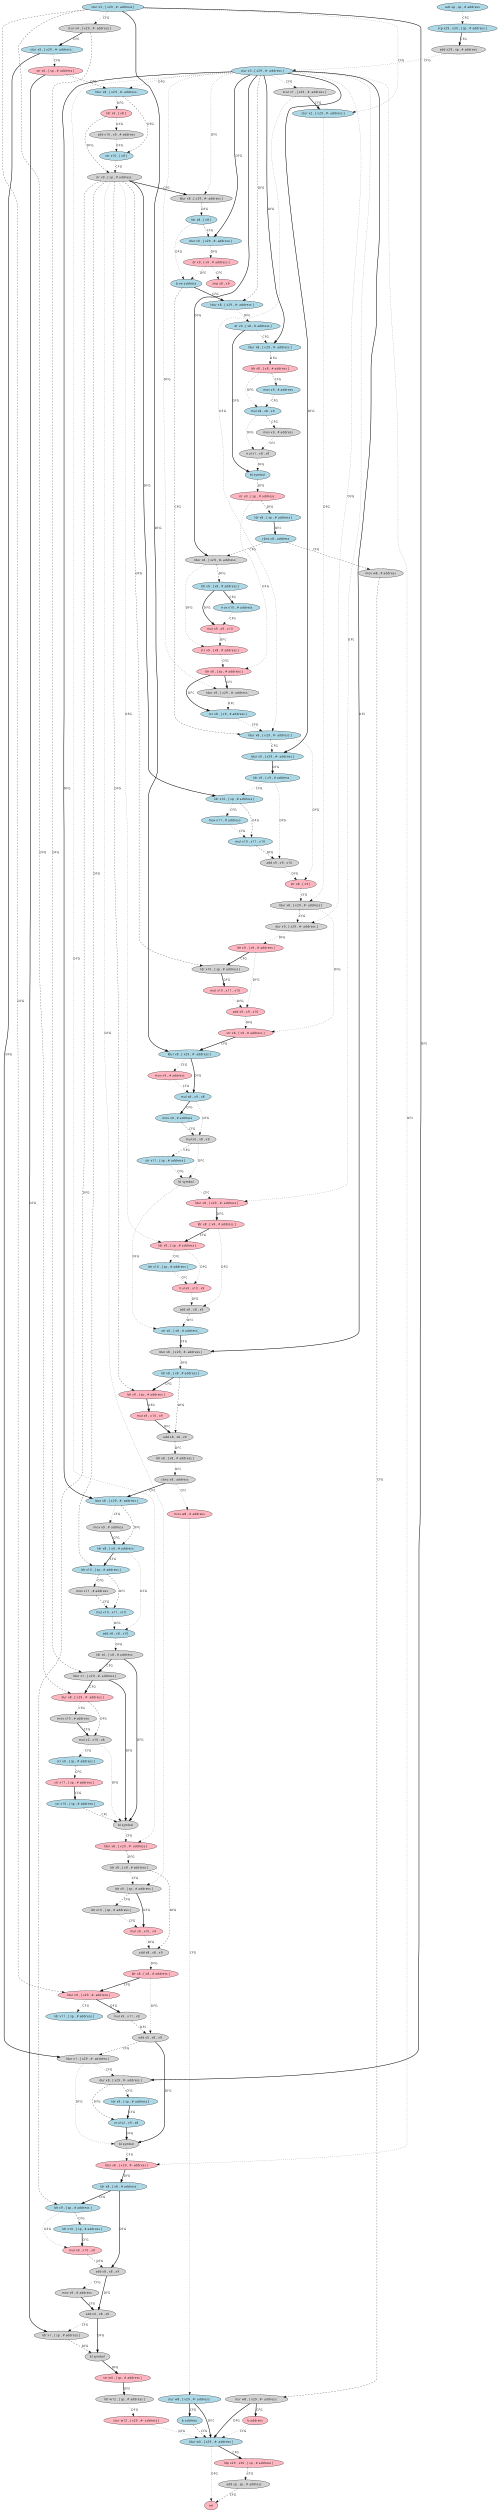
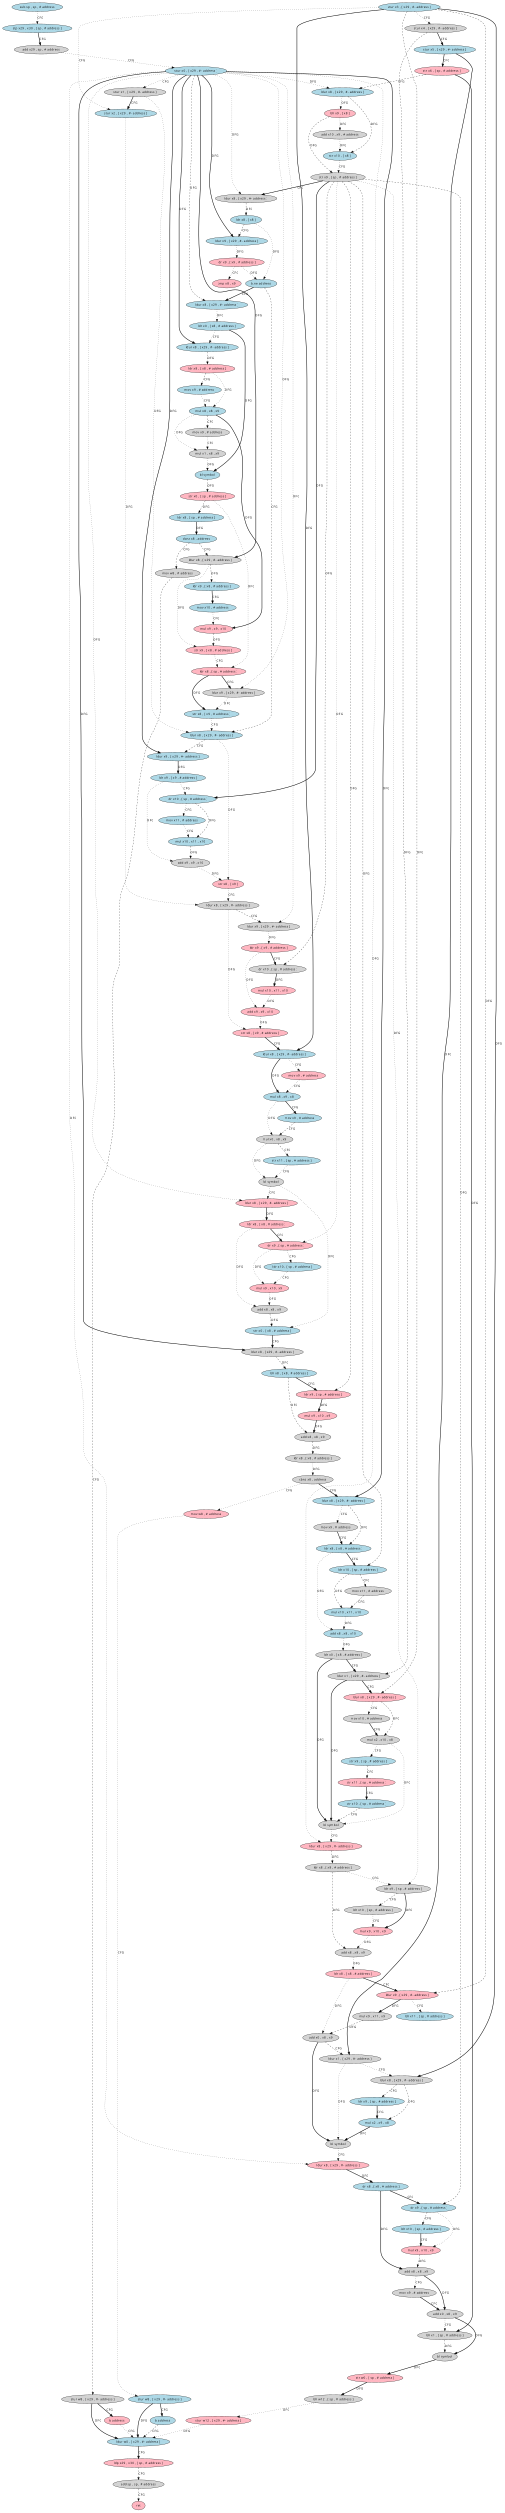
(54, 59) -> (444, 59)
(203, 607) -> (247, 526)
(211, 2472) -> none
